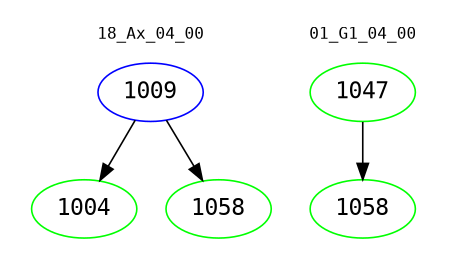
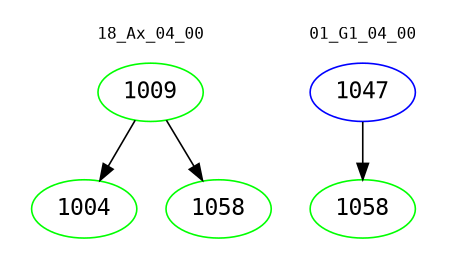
(151, 92) -> (151, 92)
(363, 92) -> (363, 92)
